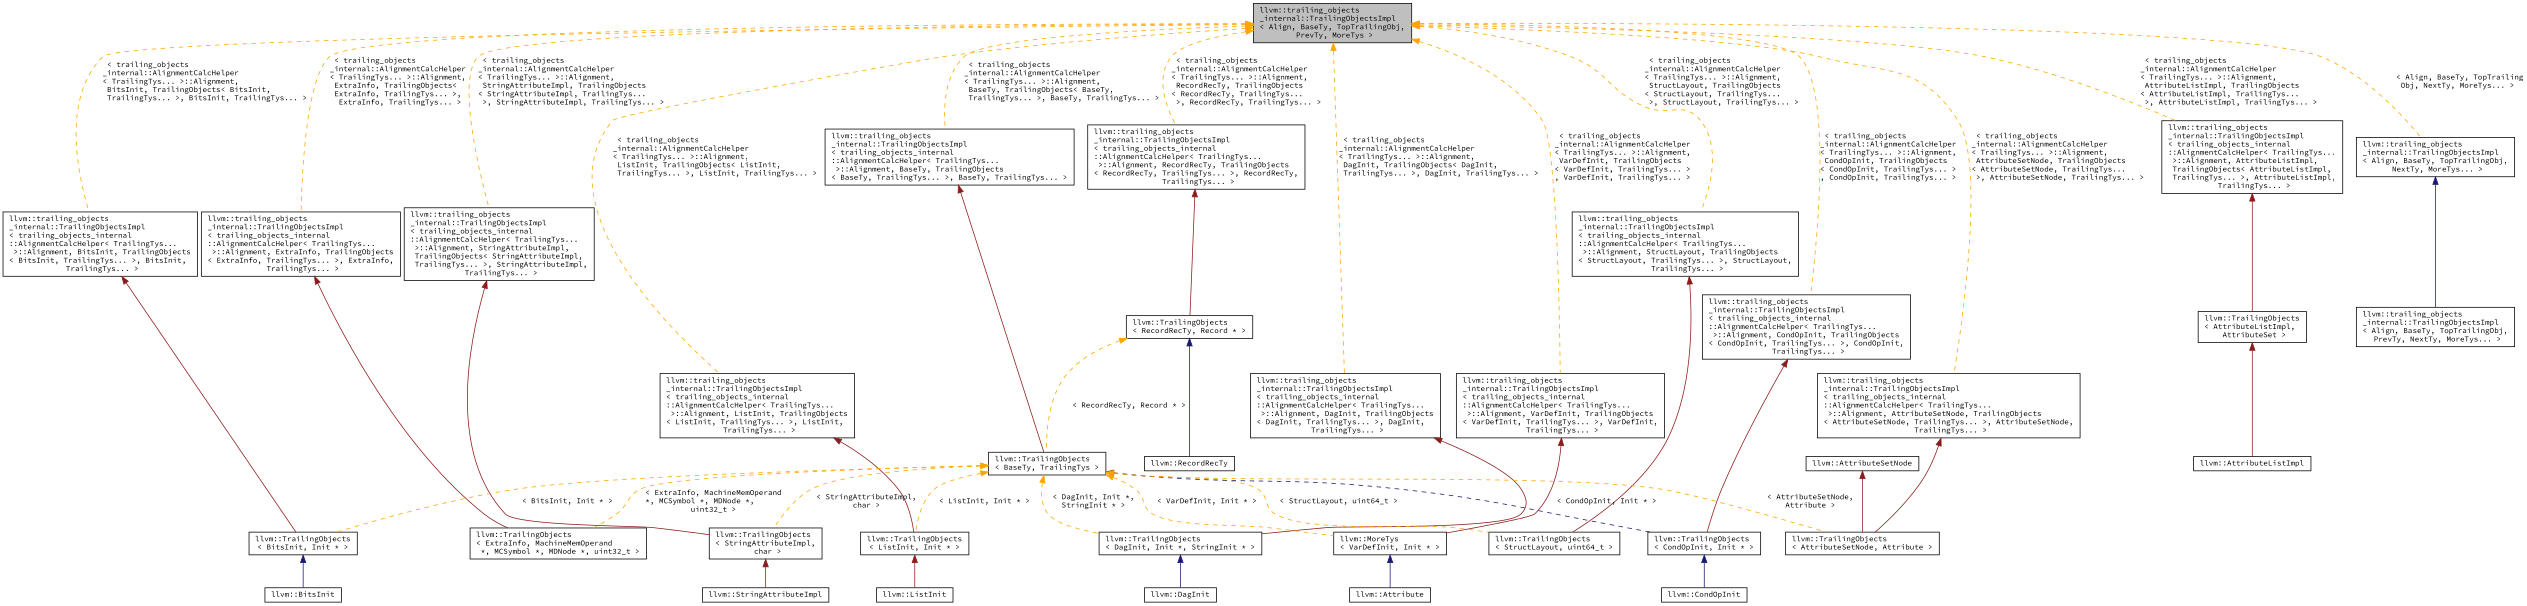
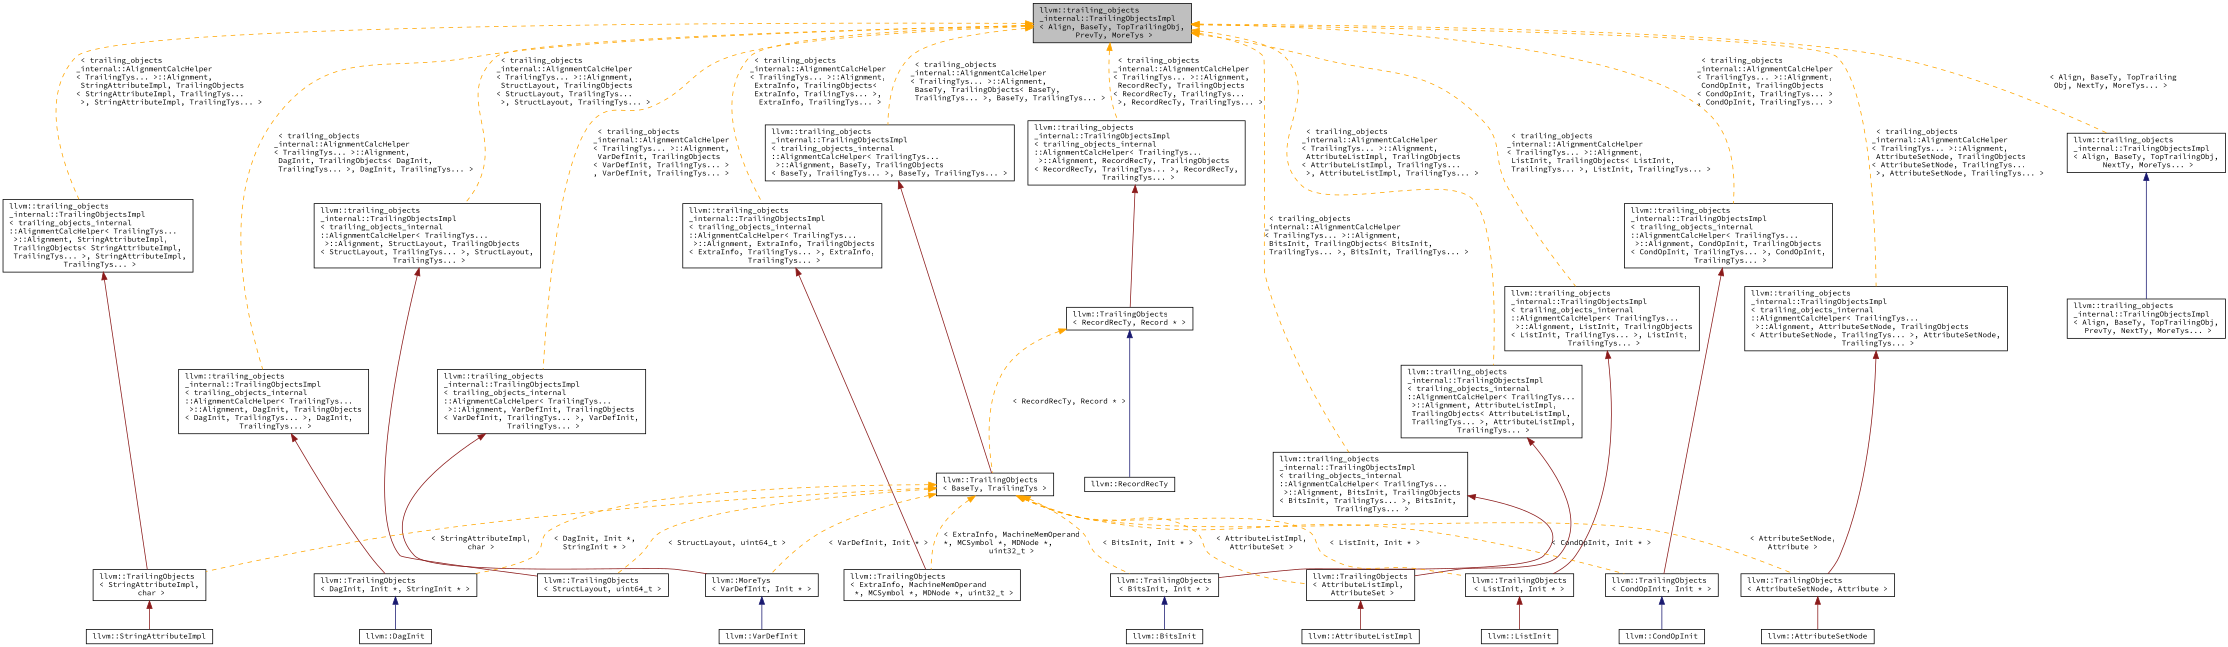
(1384, 488) -> (1416, 530)
(1862, 505) -> (1818, 617)
none -> (1200, 537)
(1390, 595) -> (762, 637)
